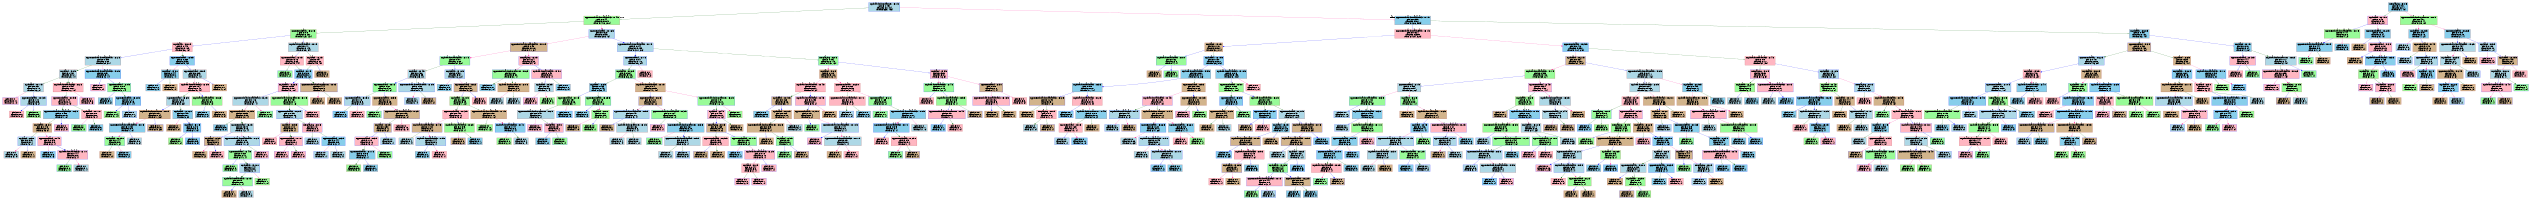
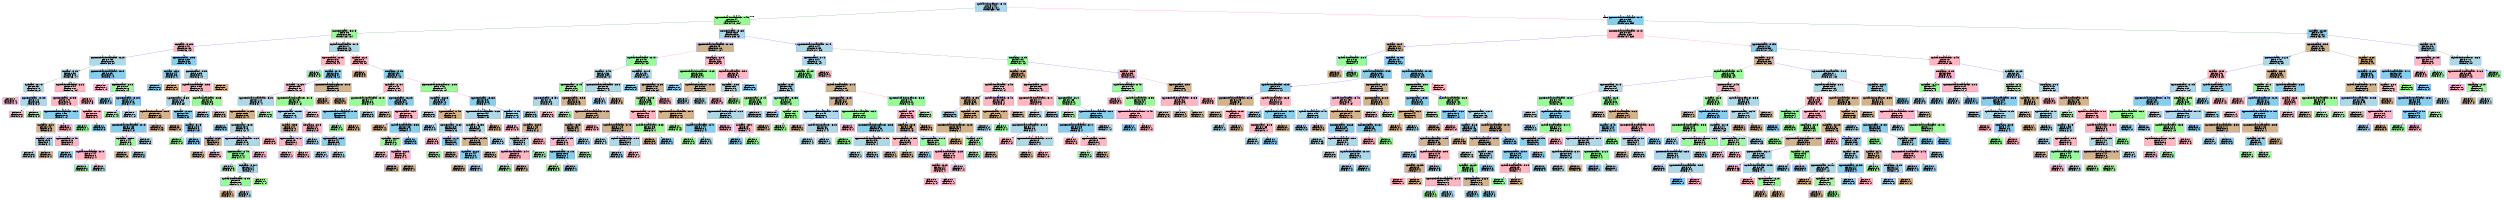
(309, 67) -> (376, 67)
(2192, 81) -> (2377, 81)
(270, 141) -> (270, 141)
